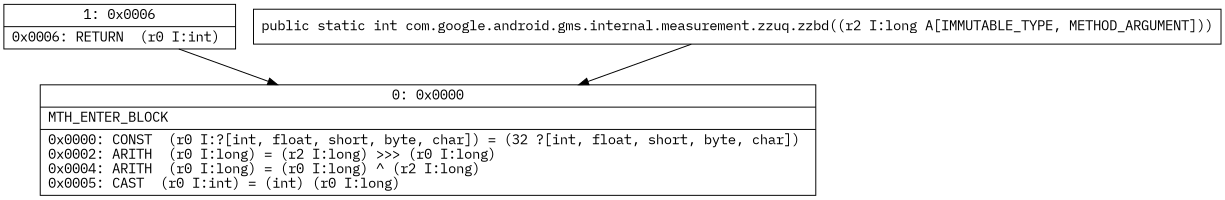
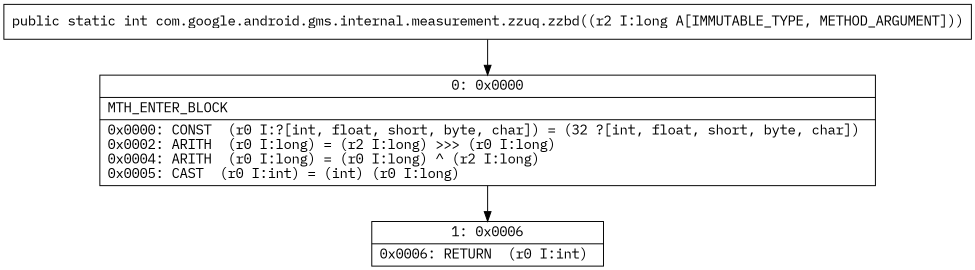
(223, 65) -> (488, 199)
